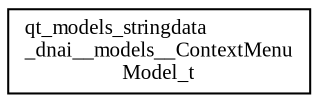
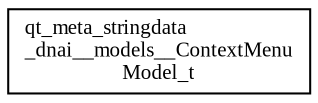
(159, 51) -> (159, 51)
